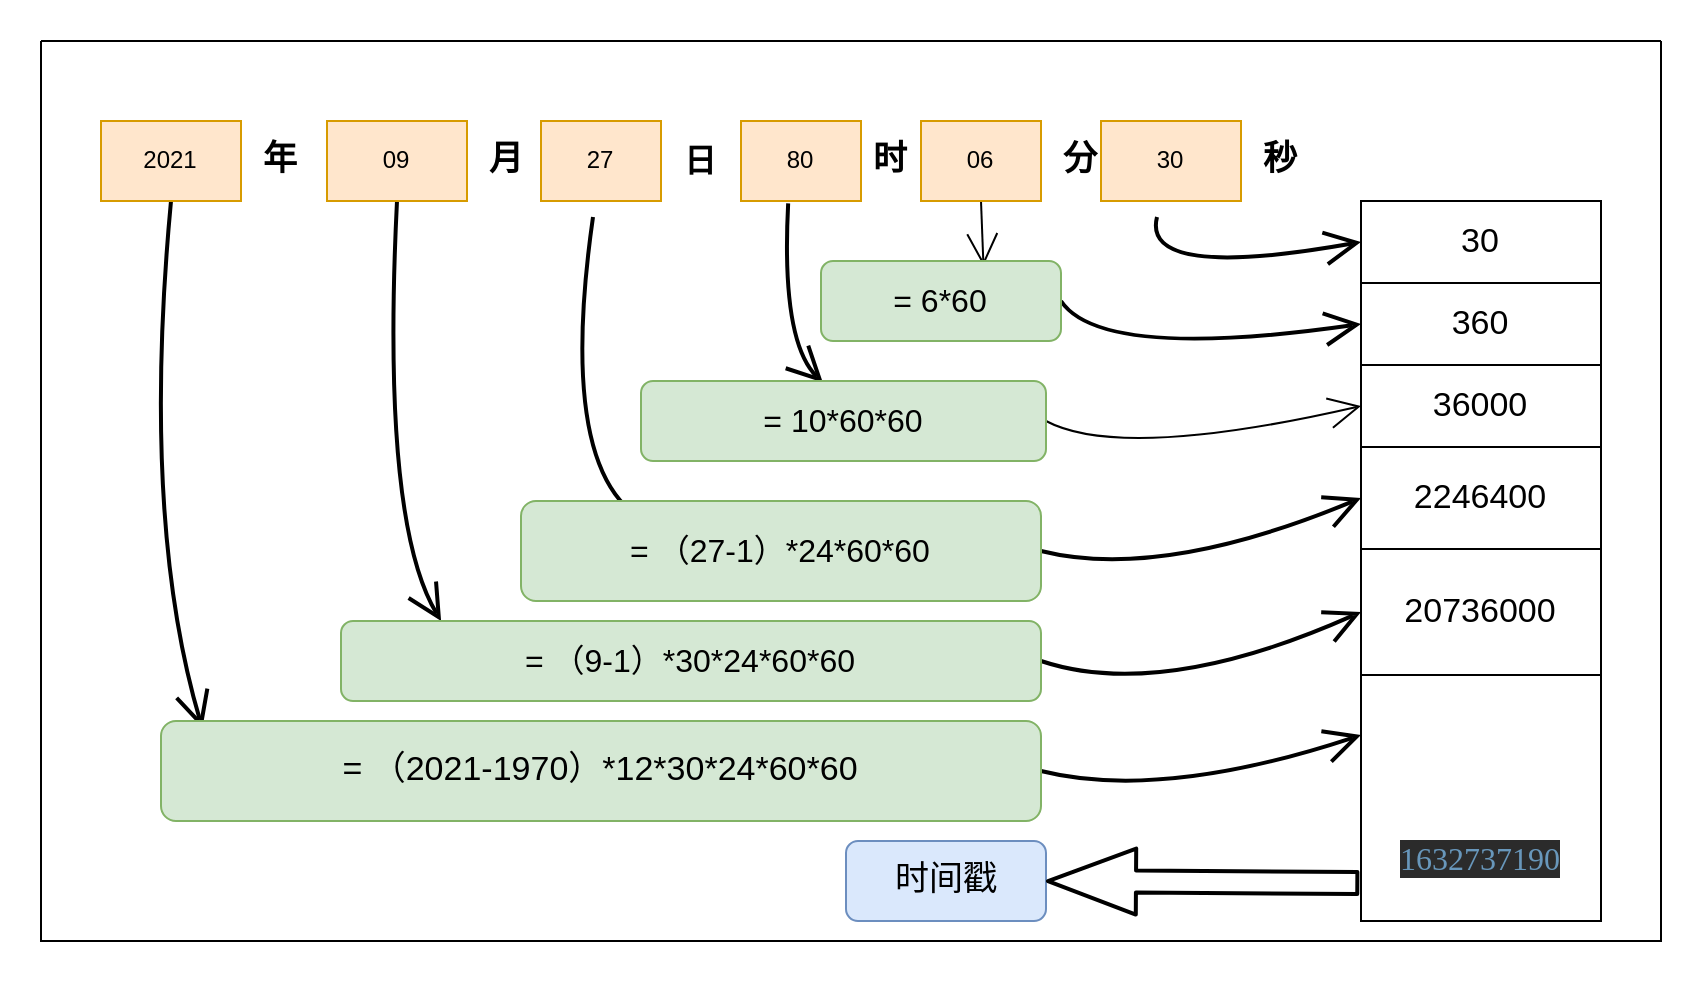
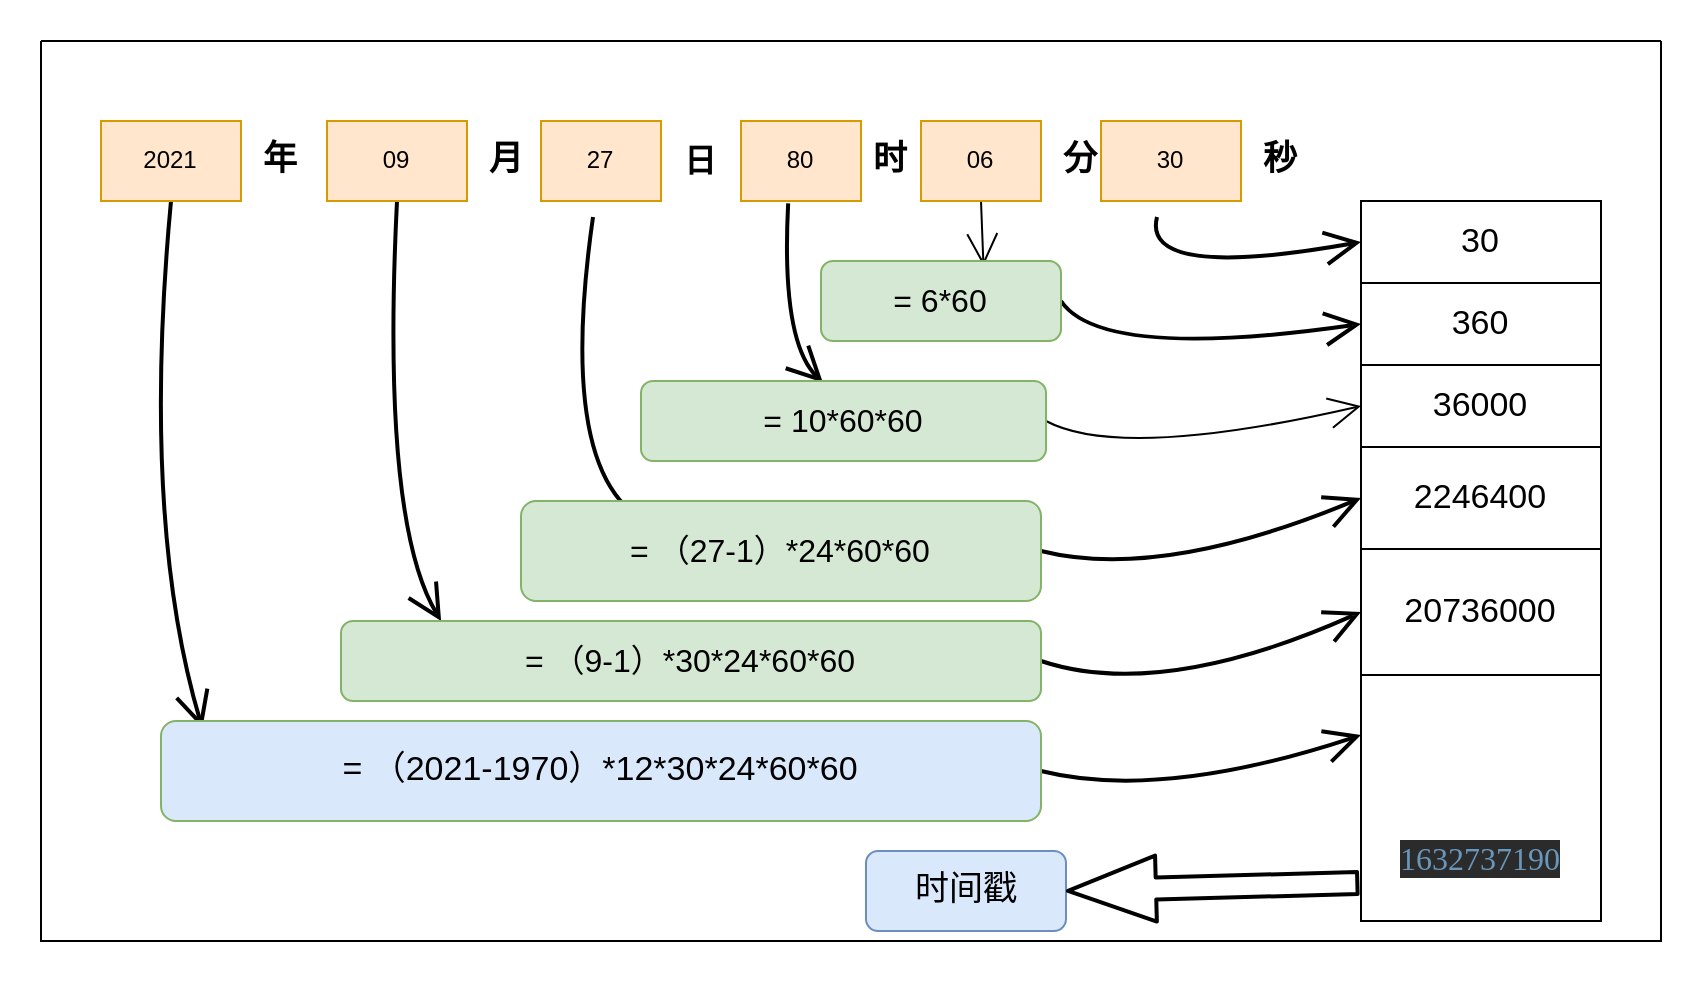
(601, 771) -> (601, 771)
(946, 881) -> (966, 891)
